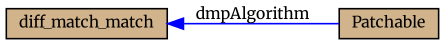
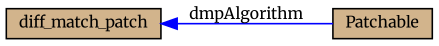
(87, 24) -> (84, 24)
